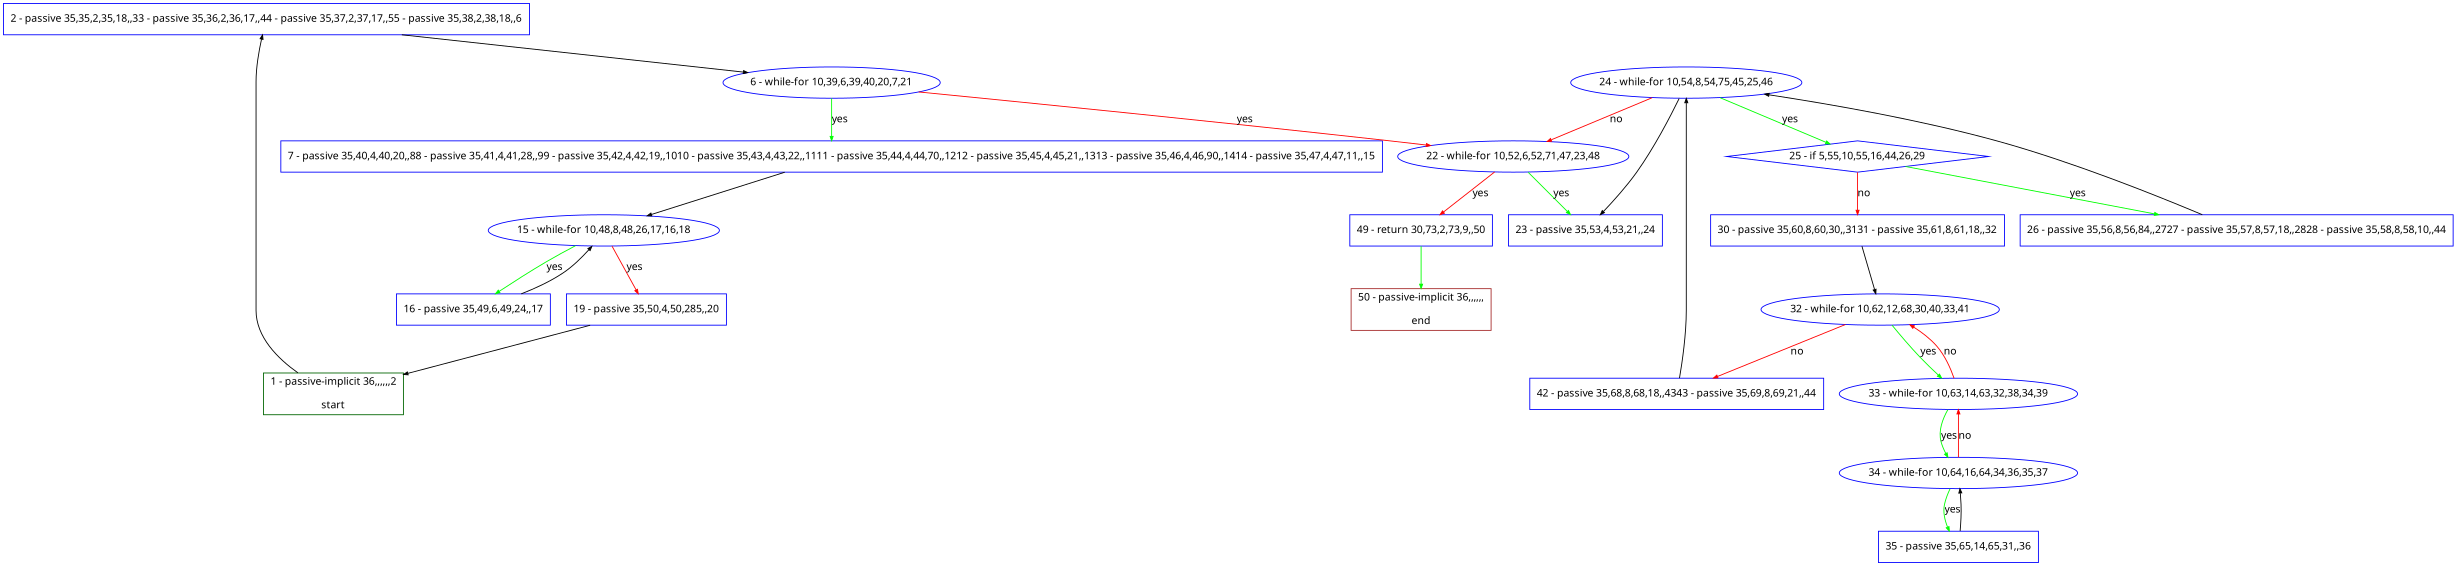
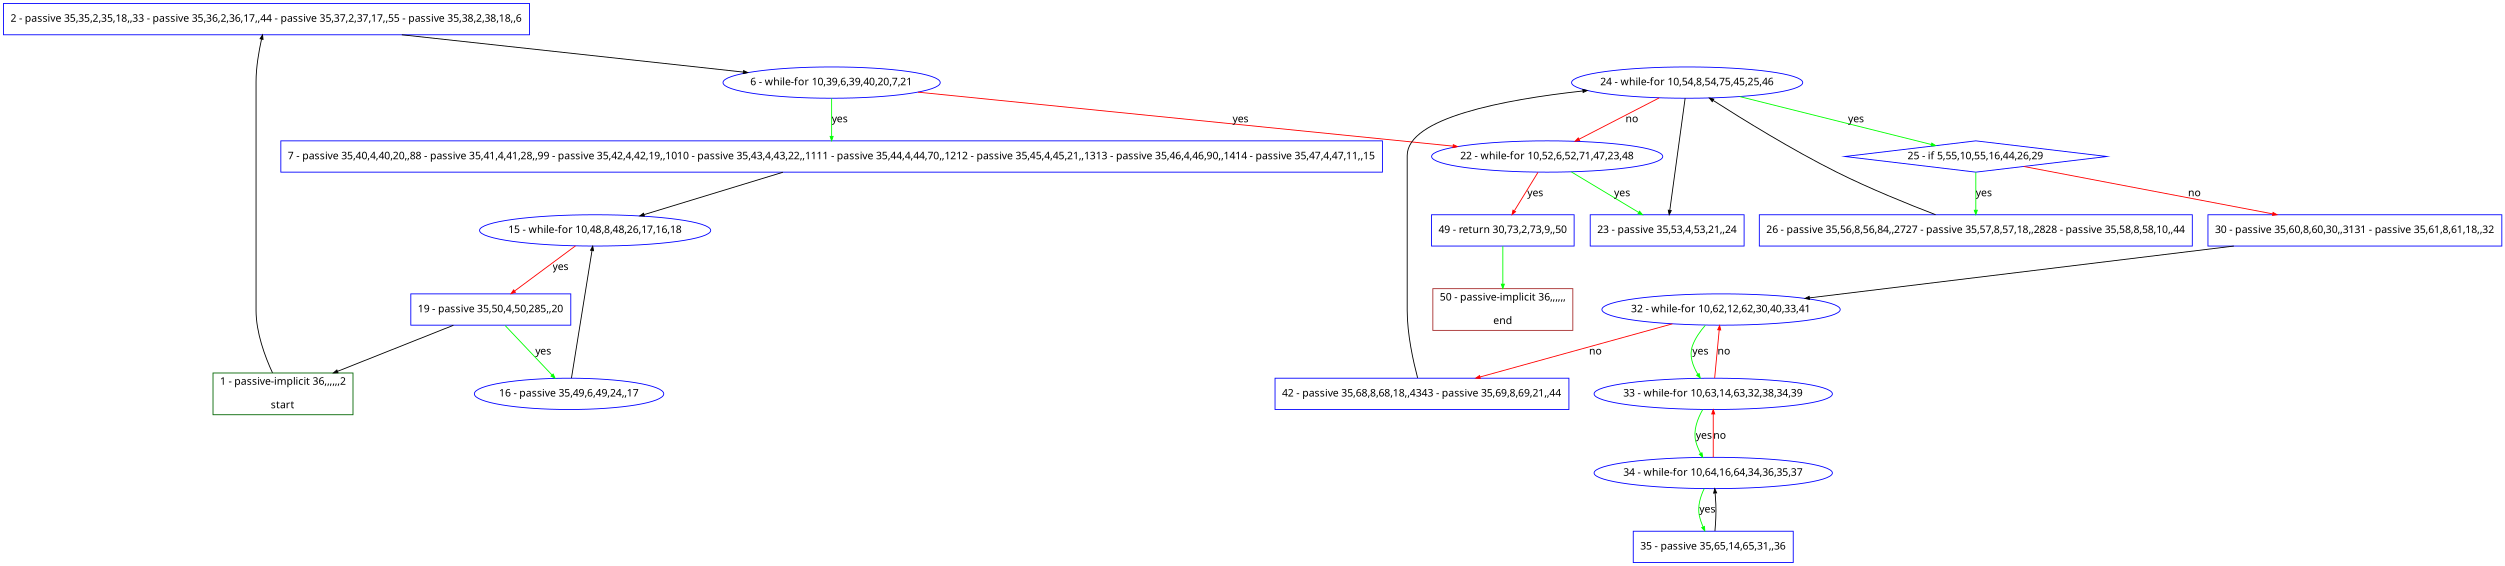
(537, 267) -> (529, 350)
(473, 310) -> (569, 394)
(1880, 310) -> (1721, 310)
